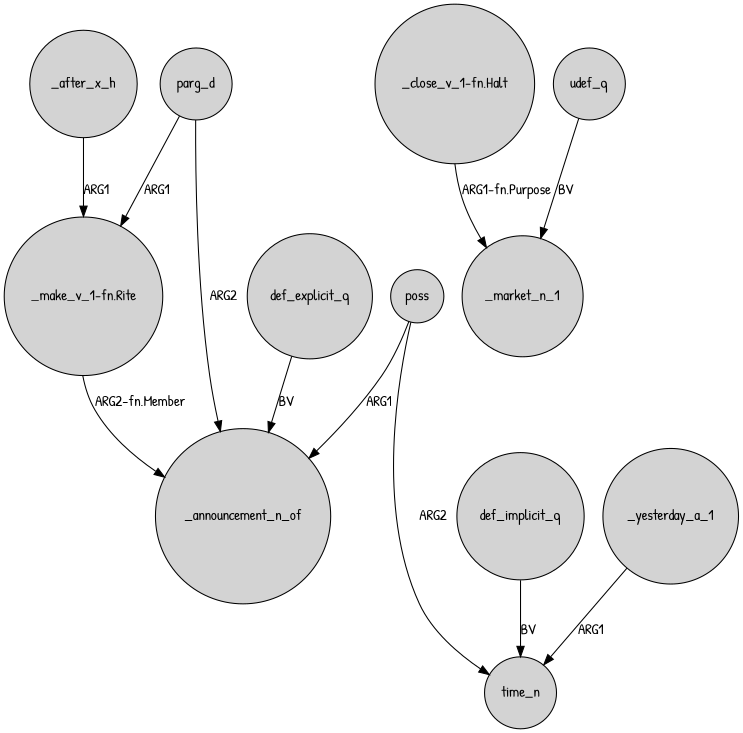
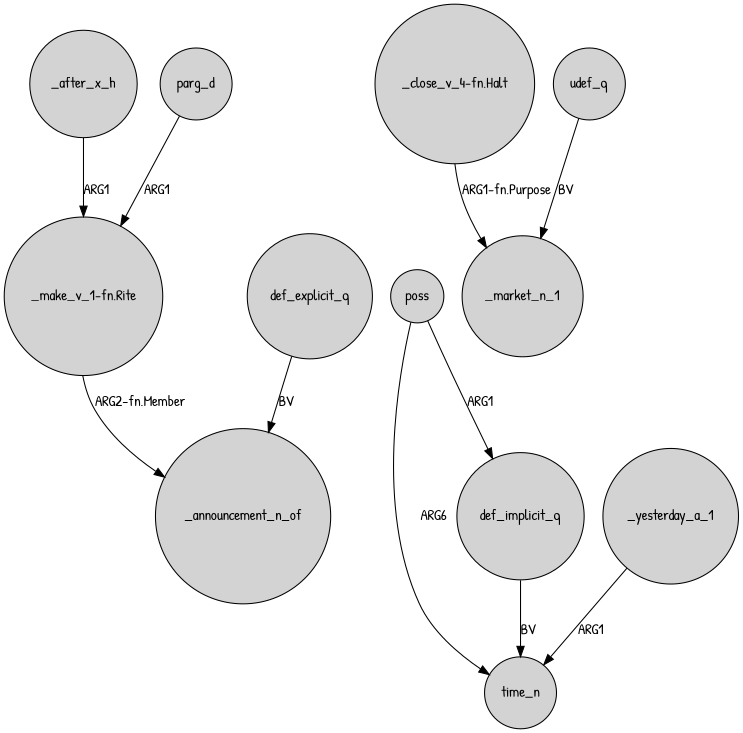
(455, 84) -> (455, 84)
(200, 271) -> none
(370, 391) -> (457, 385)
(433, 516) -> (433, 516)
